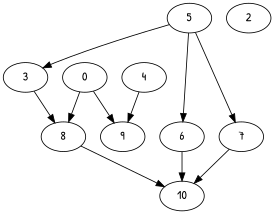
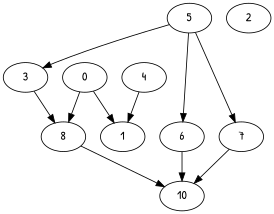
(123, 137) -> (123, 137)
